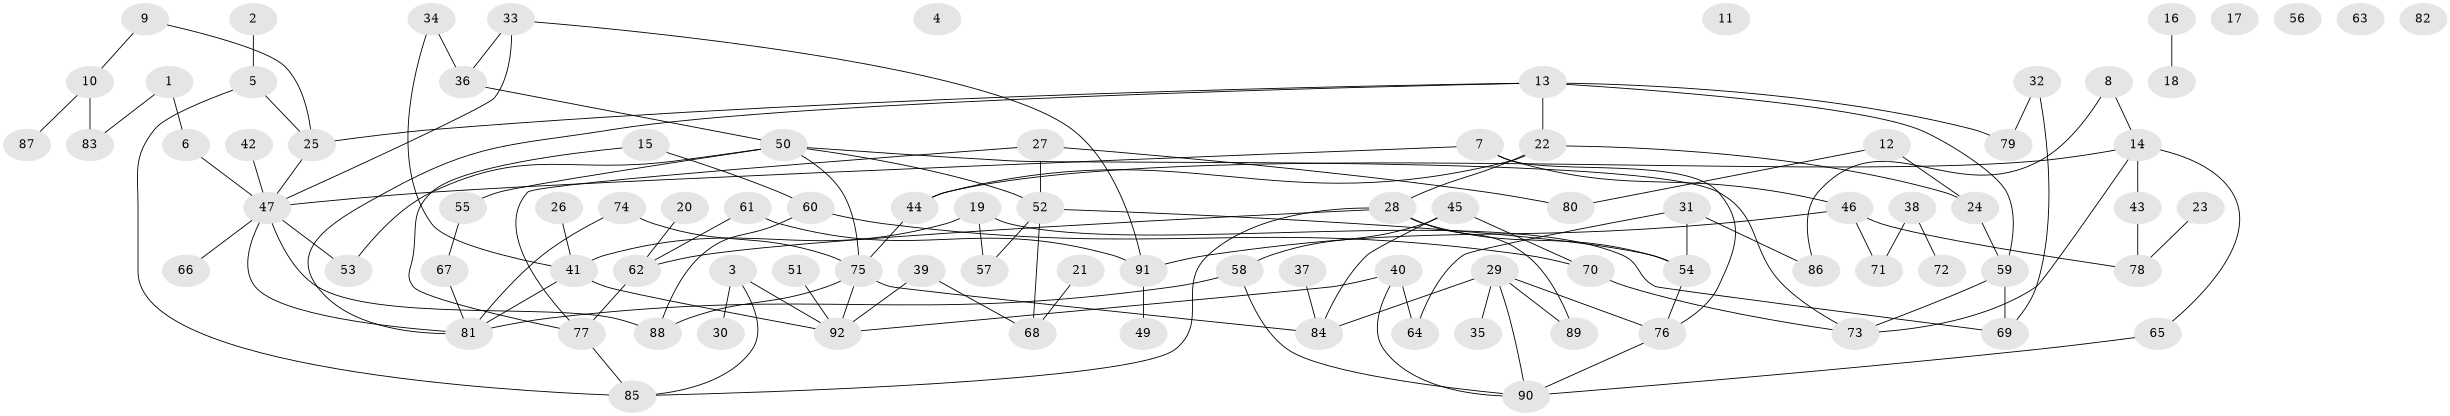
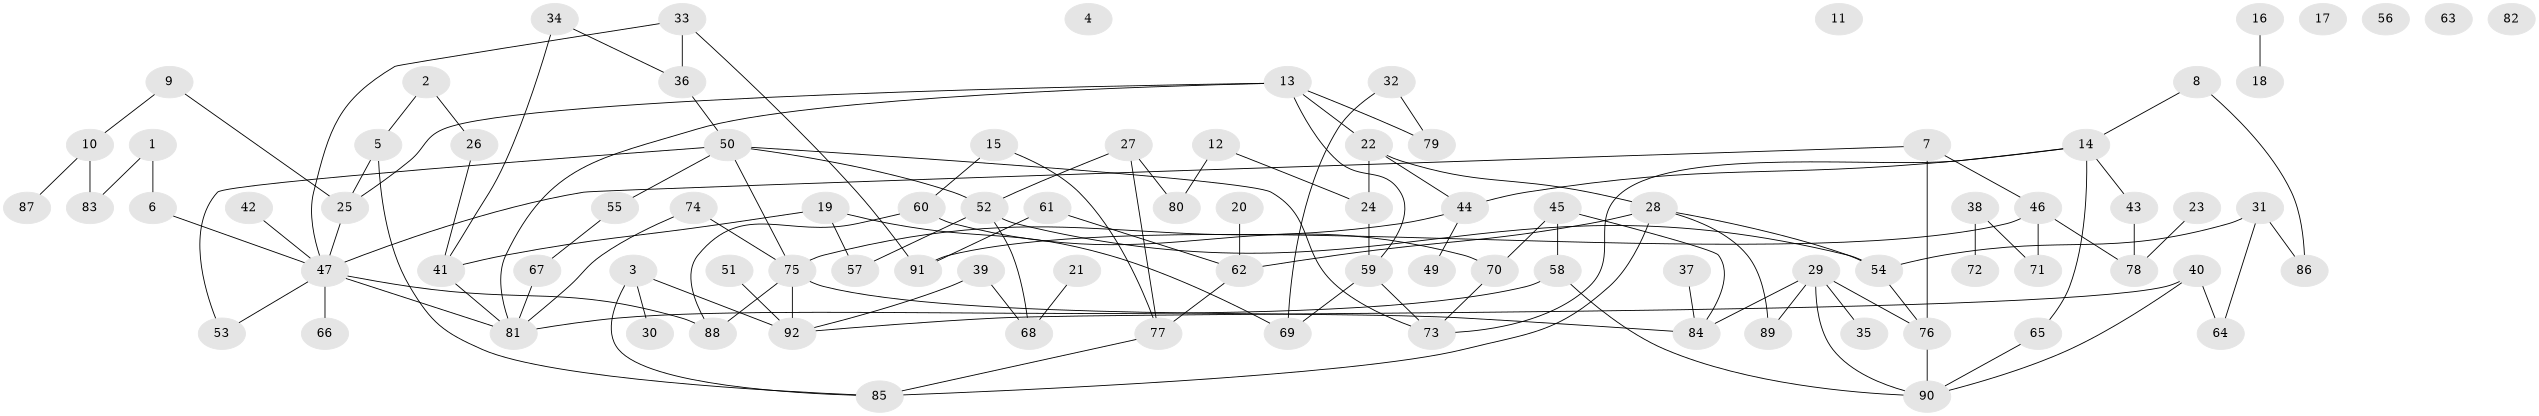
none -> (450, 114)
(1144, 299) -> (1453, 231)
(731, 313) -> none
